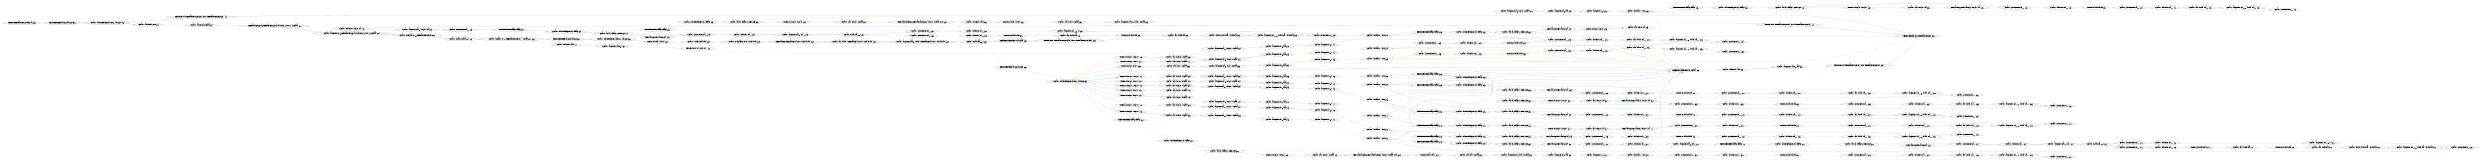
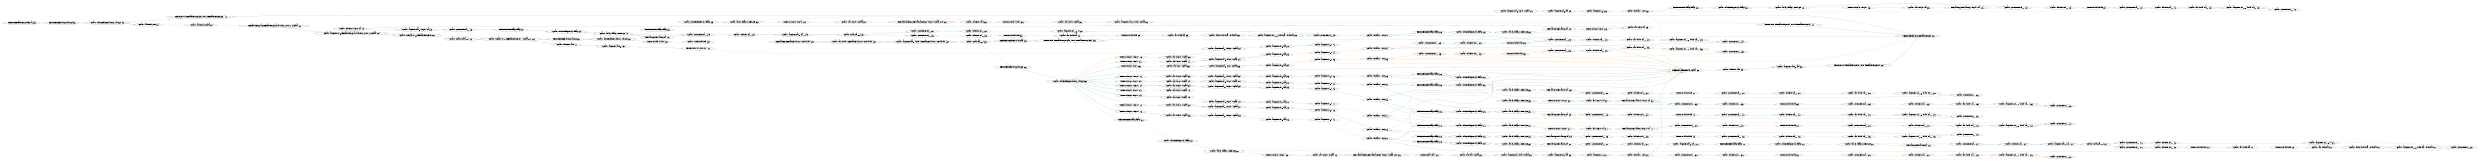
(744, 42) -> none
